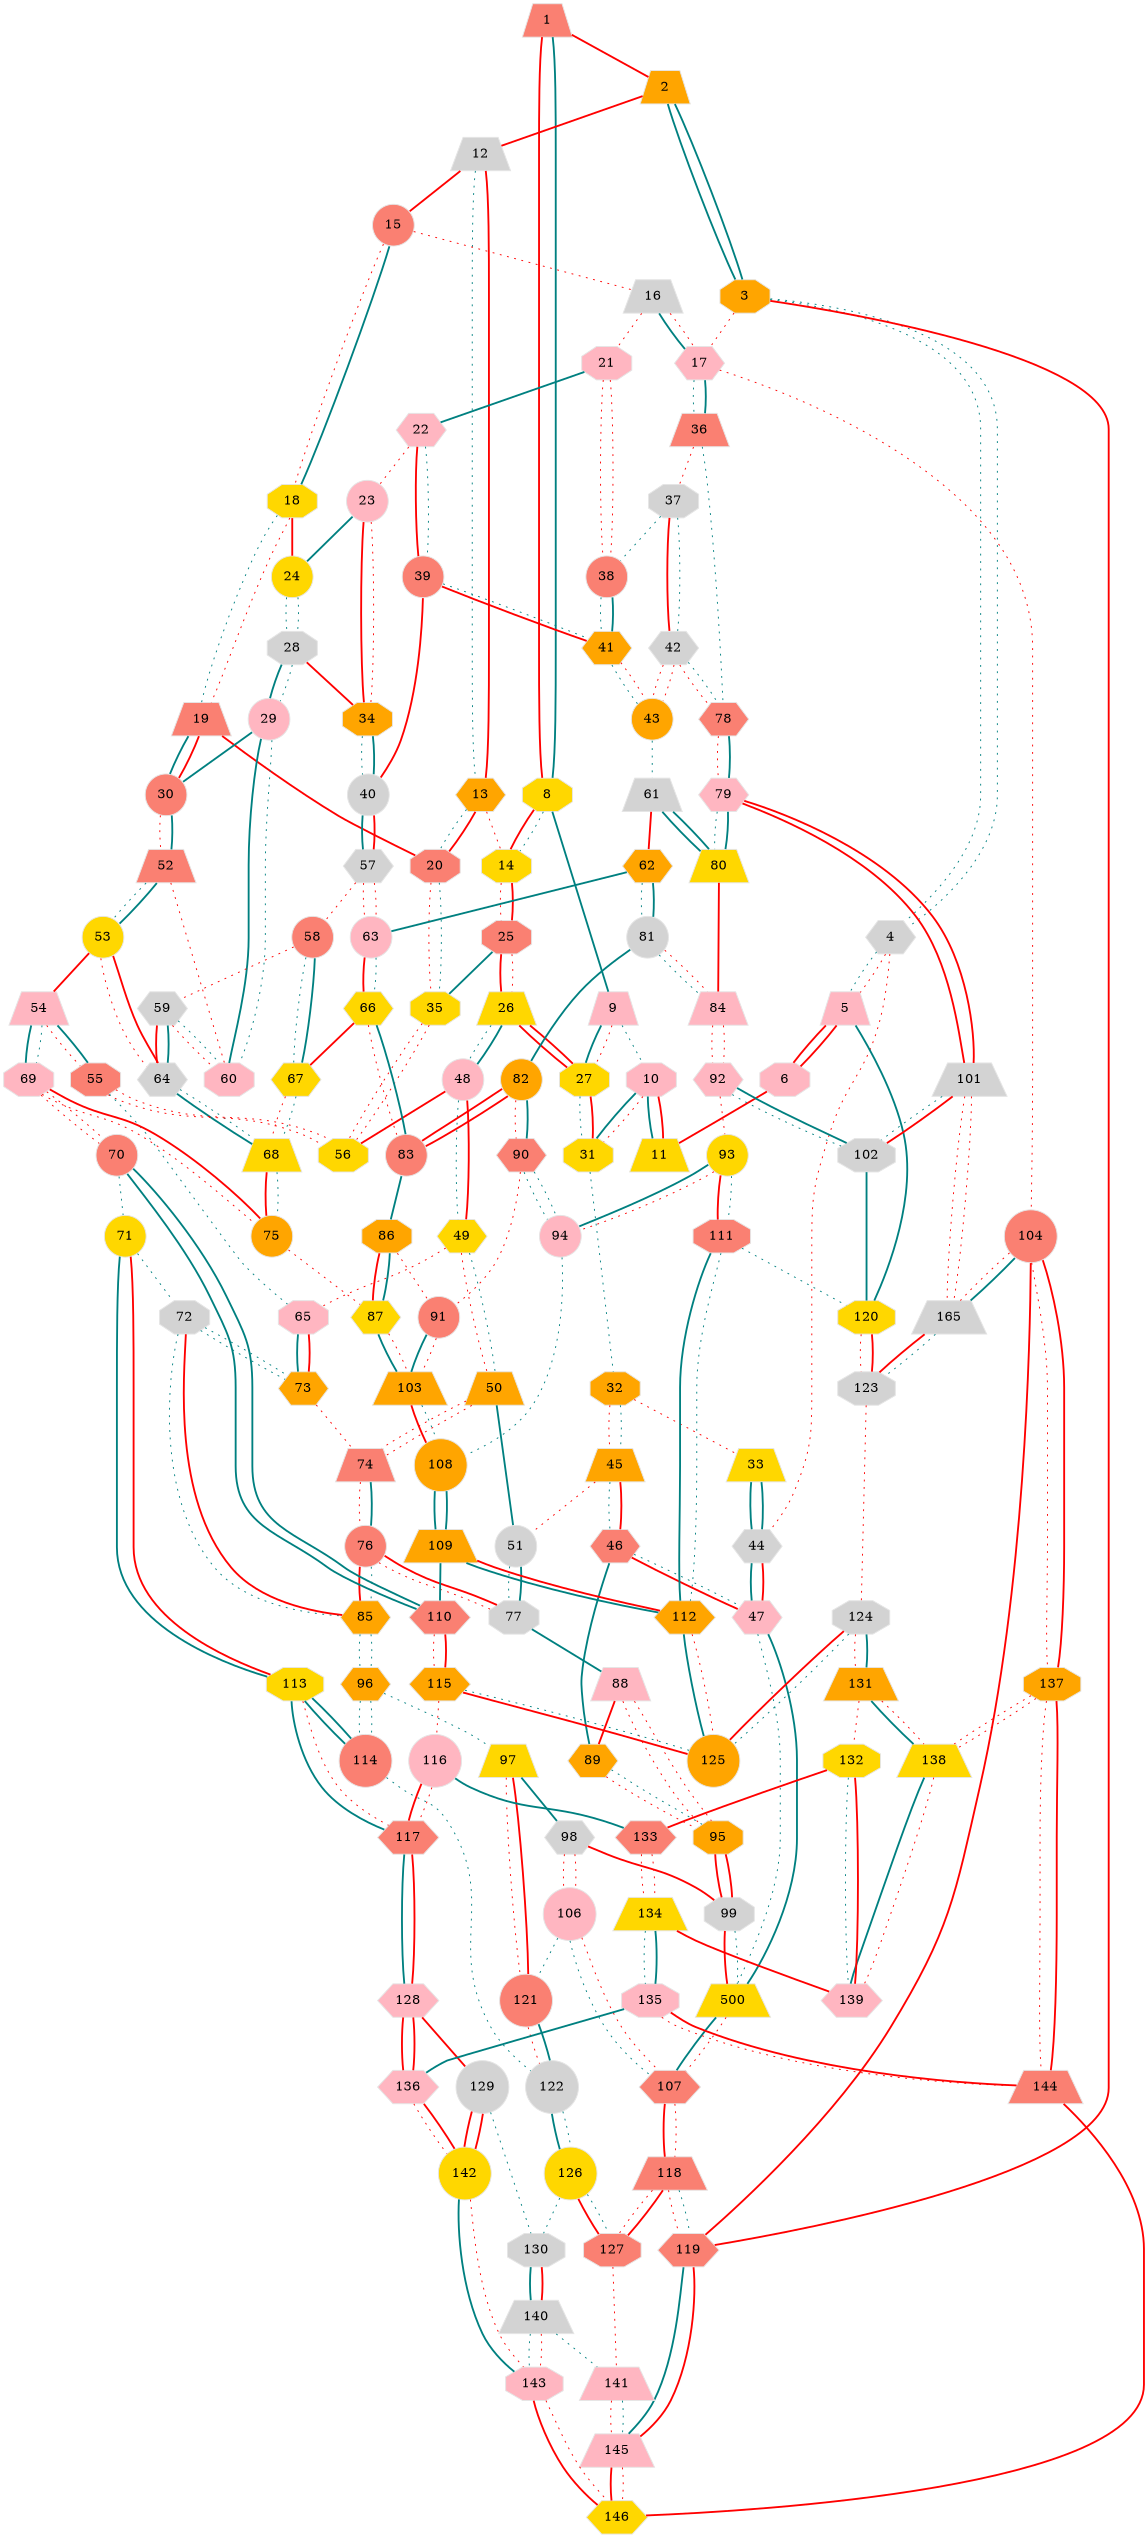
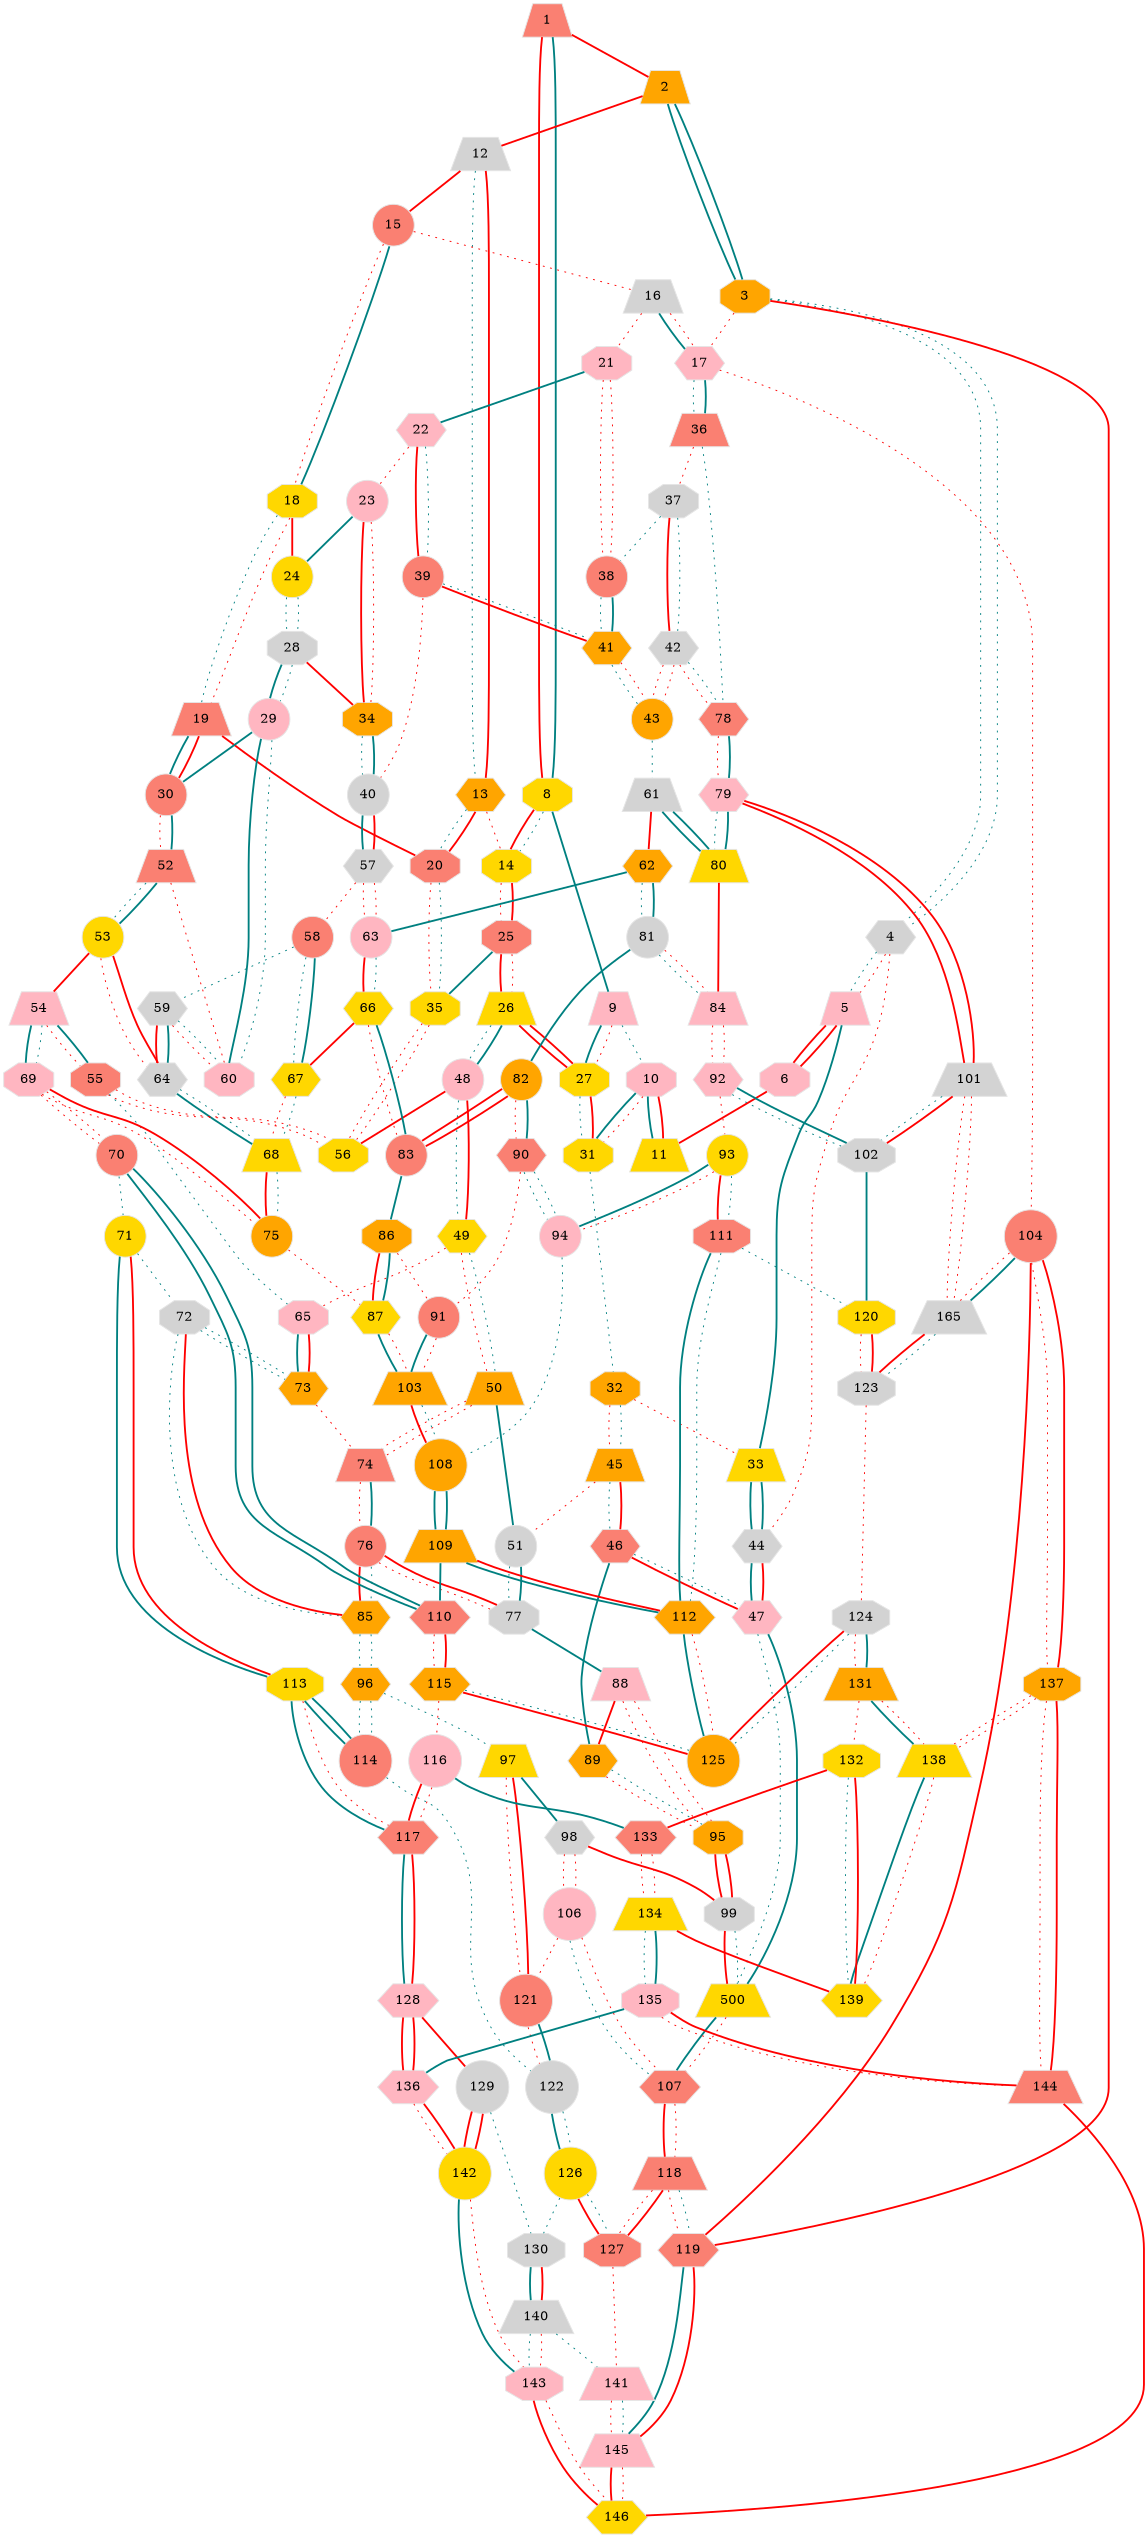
(414, 691) -> (414, 691)
(237, 973) -> (237, 973)
(907, 1160) -> (777, 1231)
(548, 1957) -> (548, 1957)
(852, 2001) -> (852, 2001)
